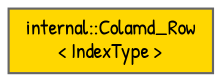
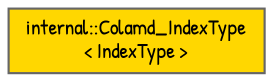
(111, 41) -> (137, 41)
